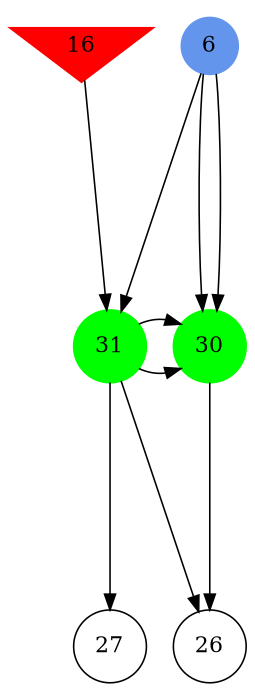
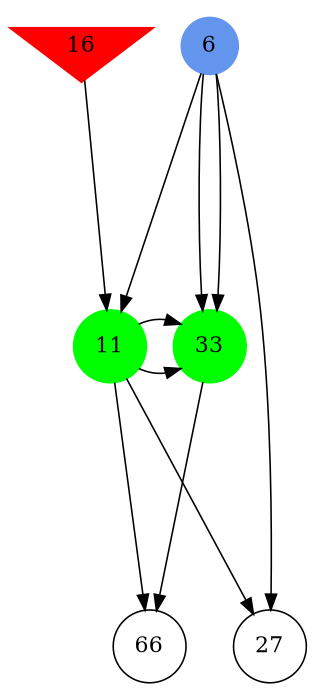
none -> (263, 332)
(110, 346) -> (110, 346)
(210, 346) -> (210, 346)
(210, 646) -> (150, 646)
